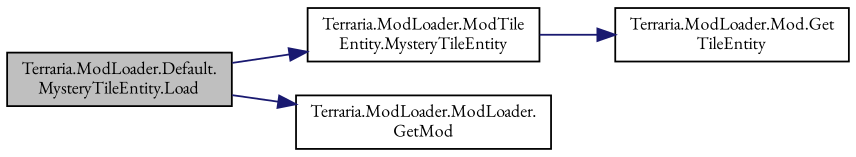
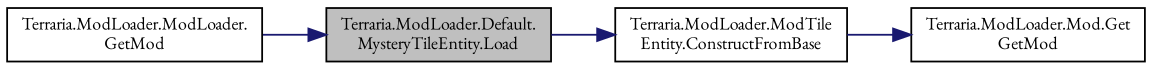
(424, 35) -> (731, 35)
(732, 35) -> (1028, 35)
(255, 98) -> (286, 35)
